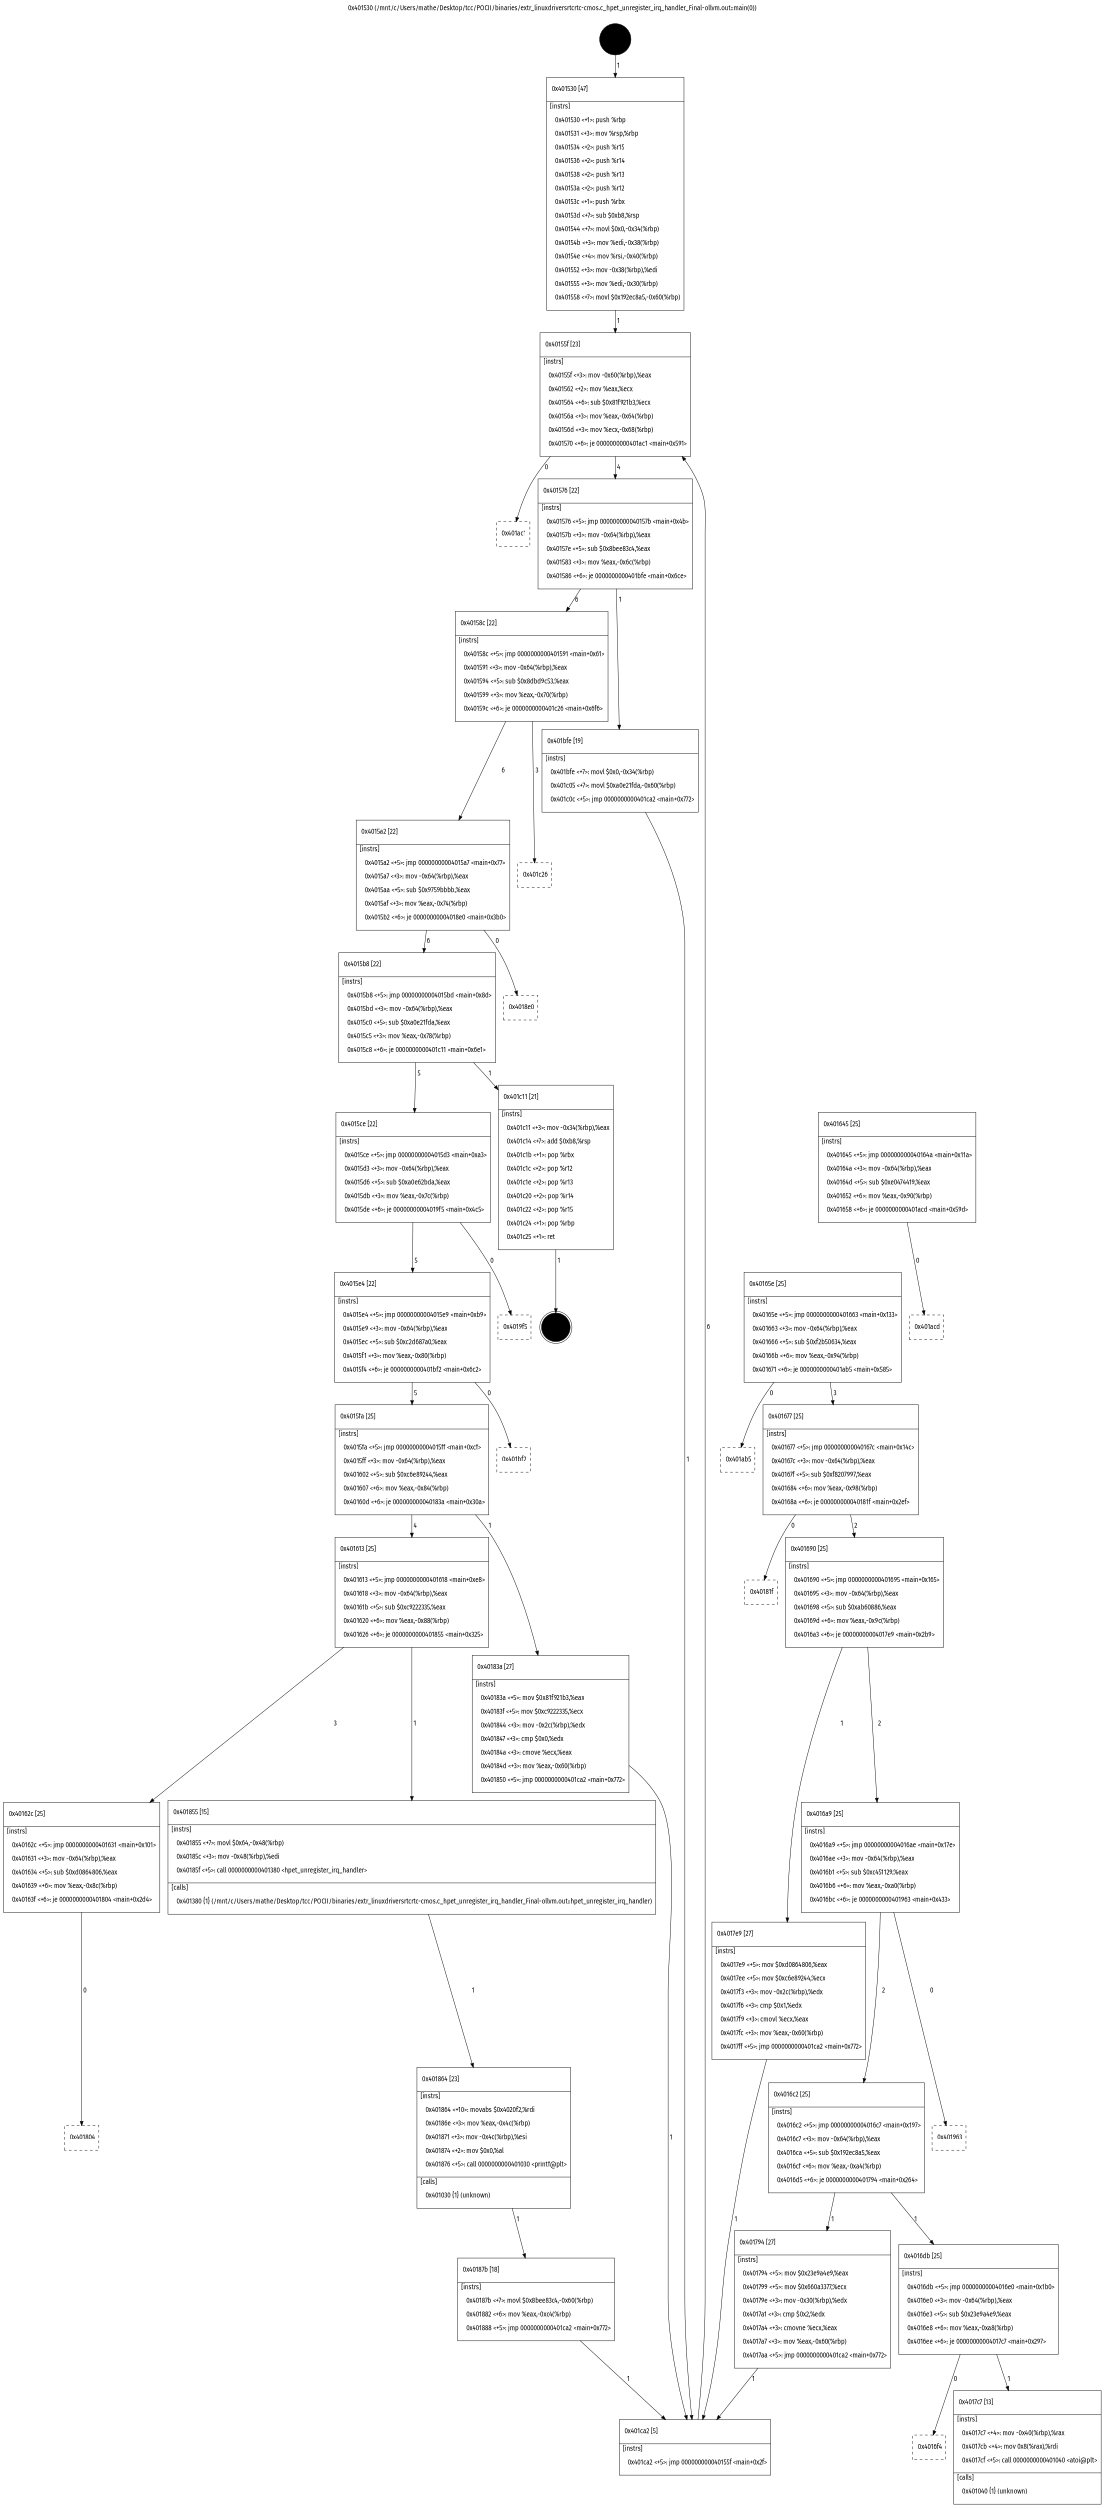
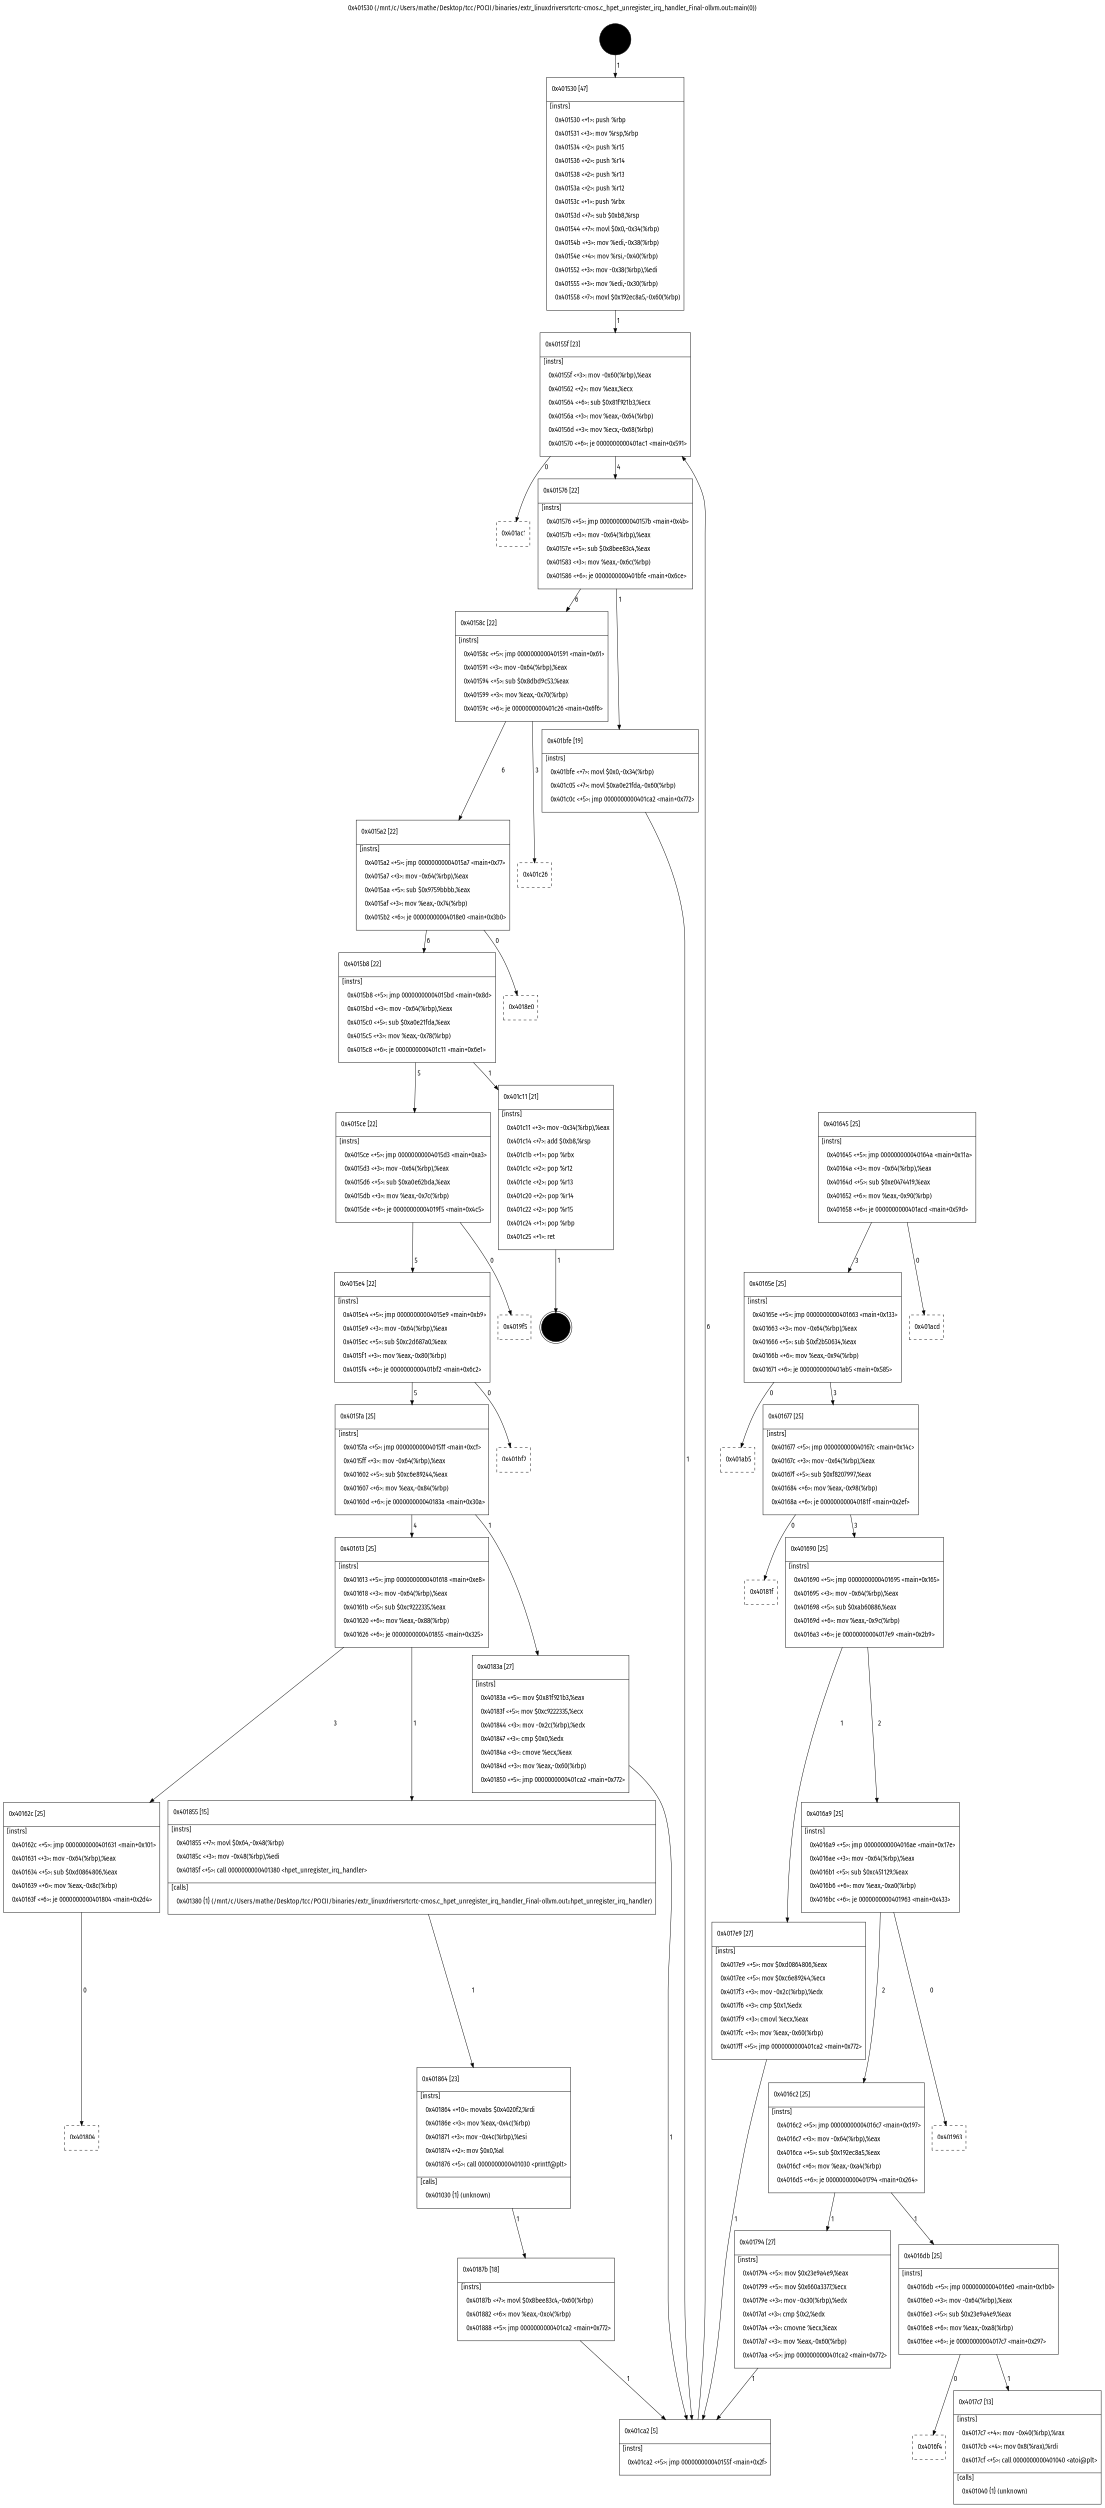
none -> (861, 1245)
(855, 1526) -> (855, 1526)
